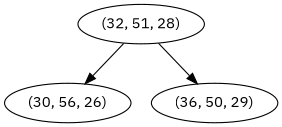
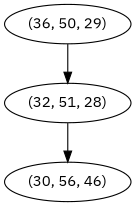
(174, 60) -> (68, 58)
(68, 103) -> (68, 182)
